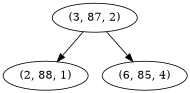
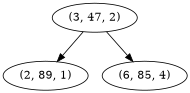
(95, 18) -> (95, 18)
(46, 76) -> (46, 76)
